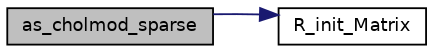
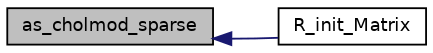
(237, 14) -> (255, 38)
